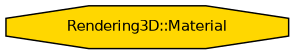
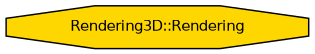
(147, 27) -> (157, 27)
